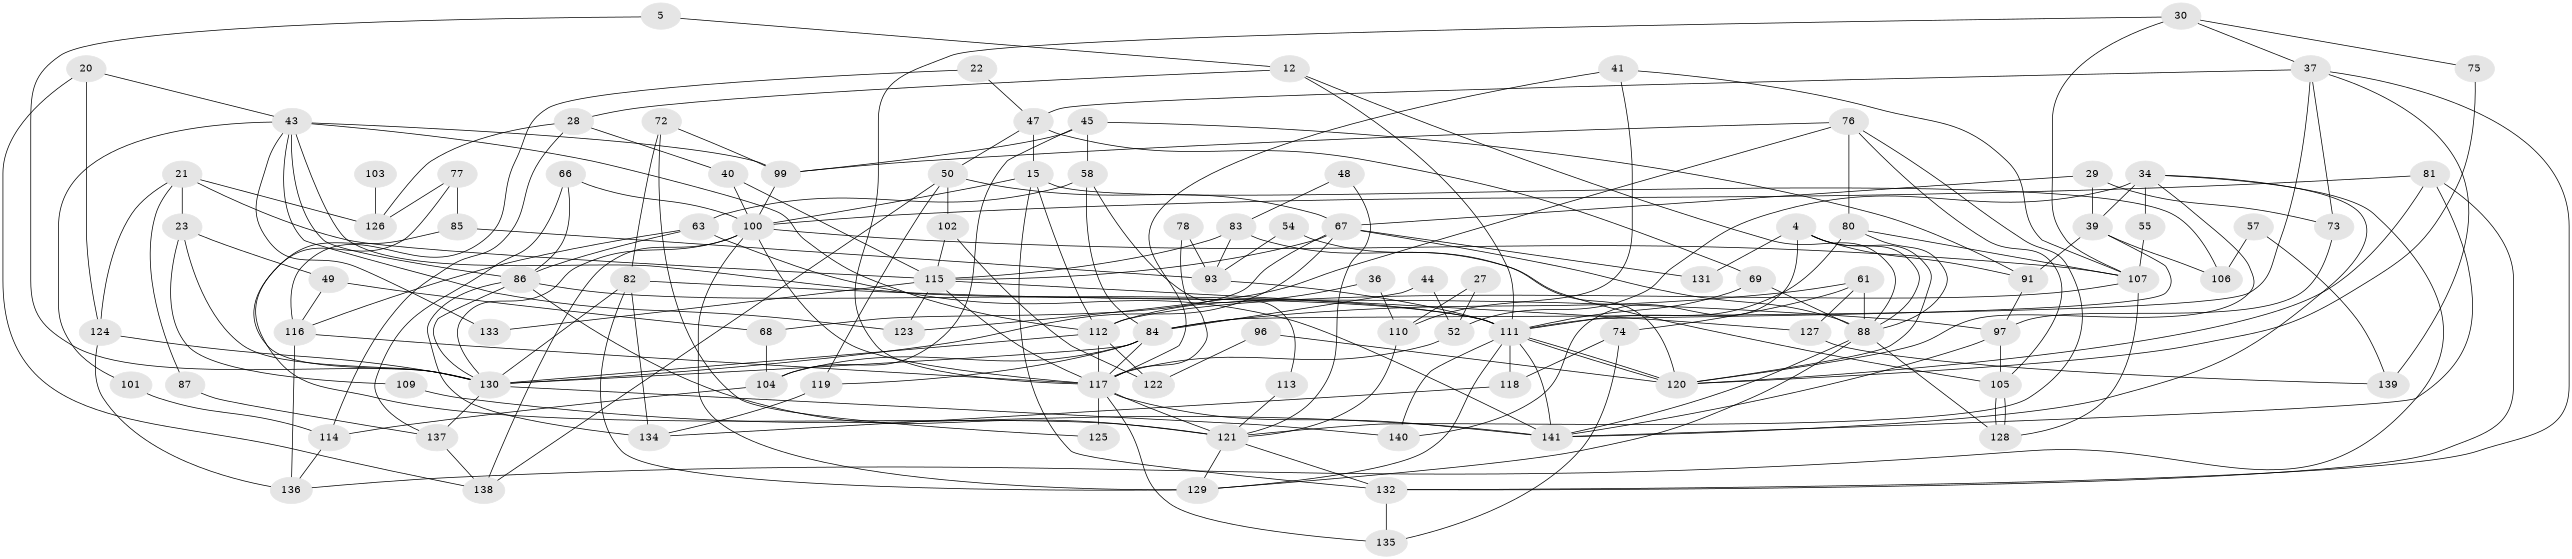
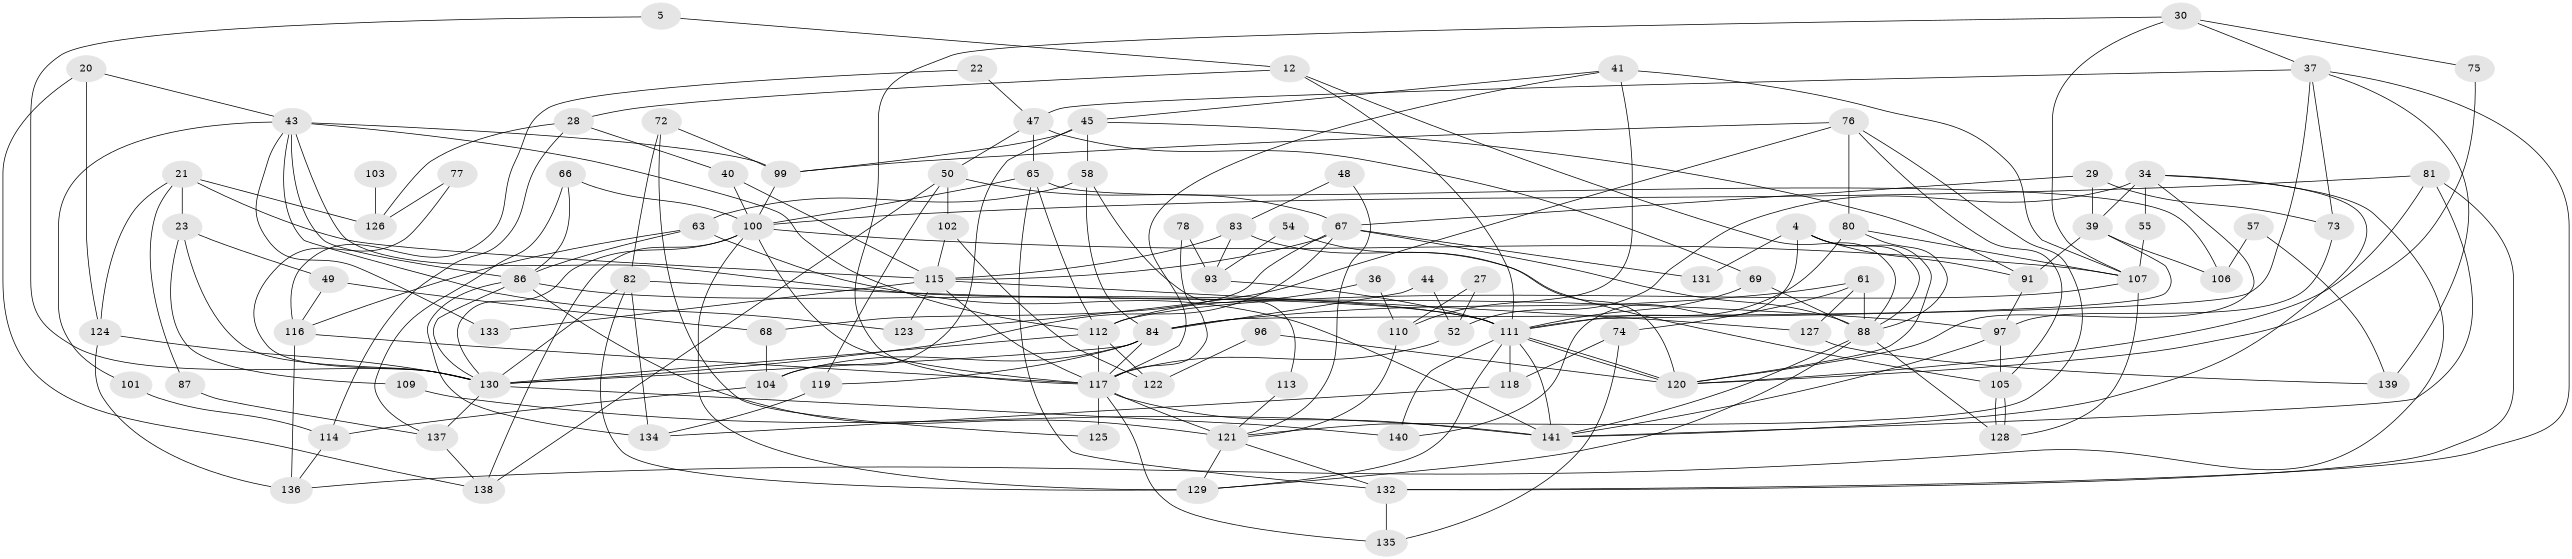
none -> (1304, 100)
(1034, 174) -> (1034, 174)
(457, 227) -> none
